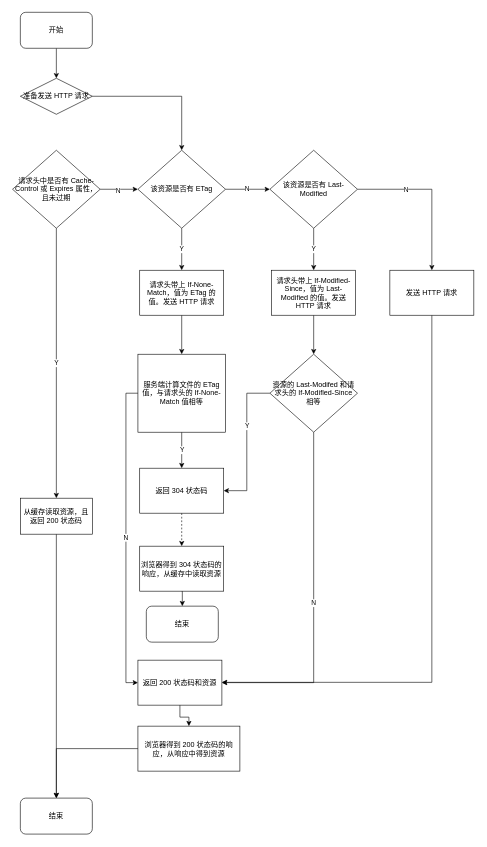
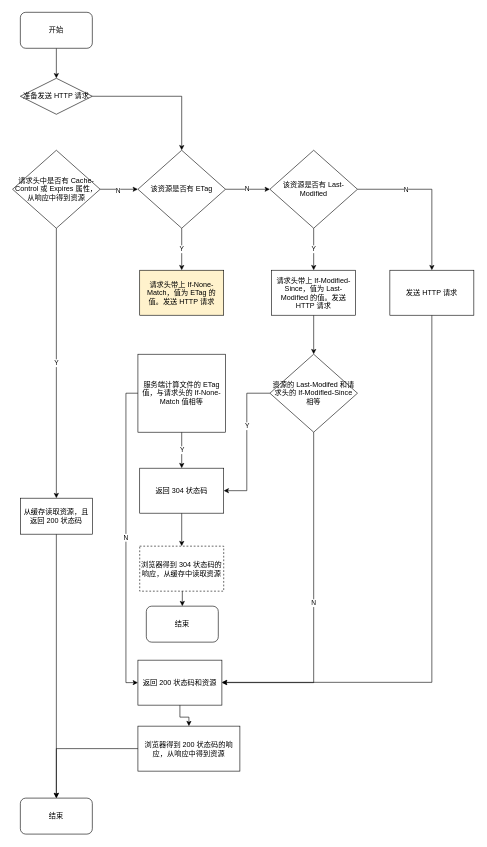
(56, 189) -> (56, 189)
(182, 293) -> (182, 293)
(182, 348) -> none
(182, 527) -> (182, 527)
(182, 569) -> (182, 569)
